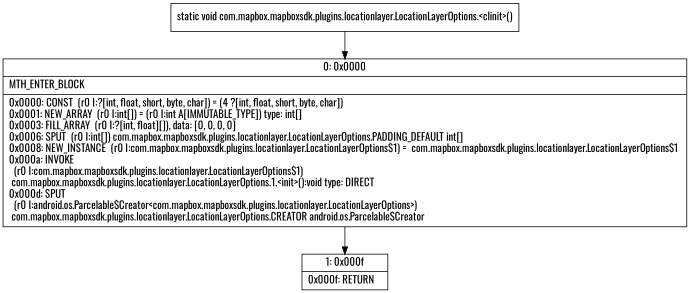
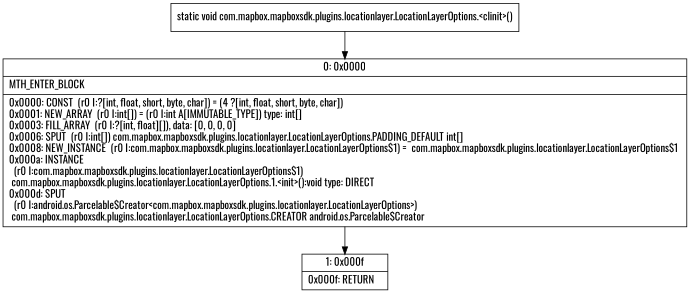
(44, 160) -> (49, 160)
